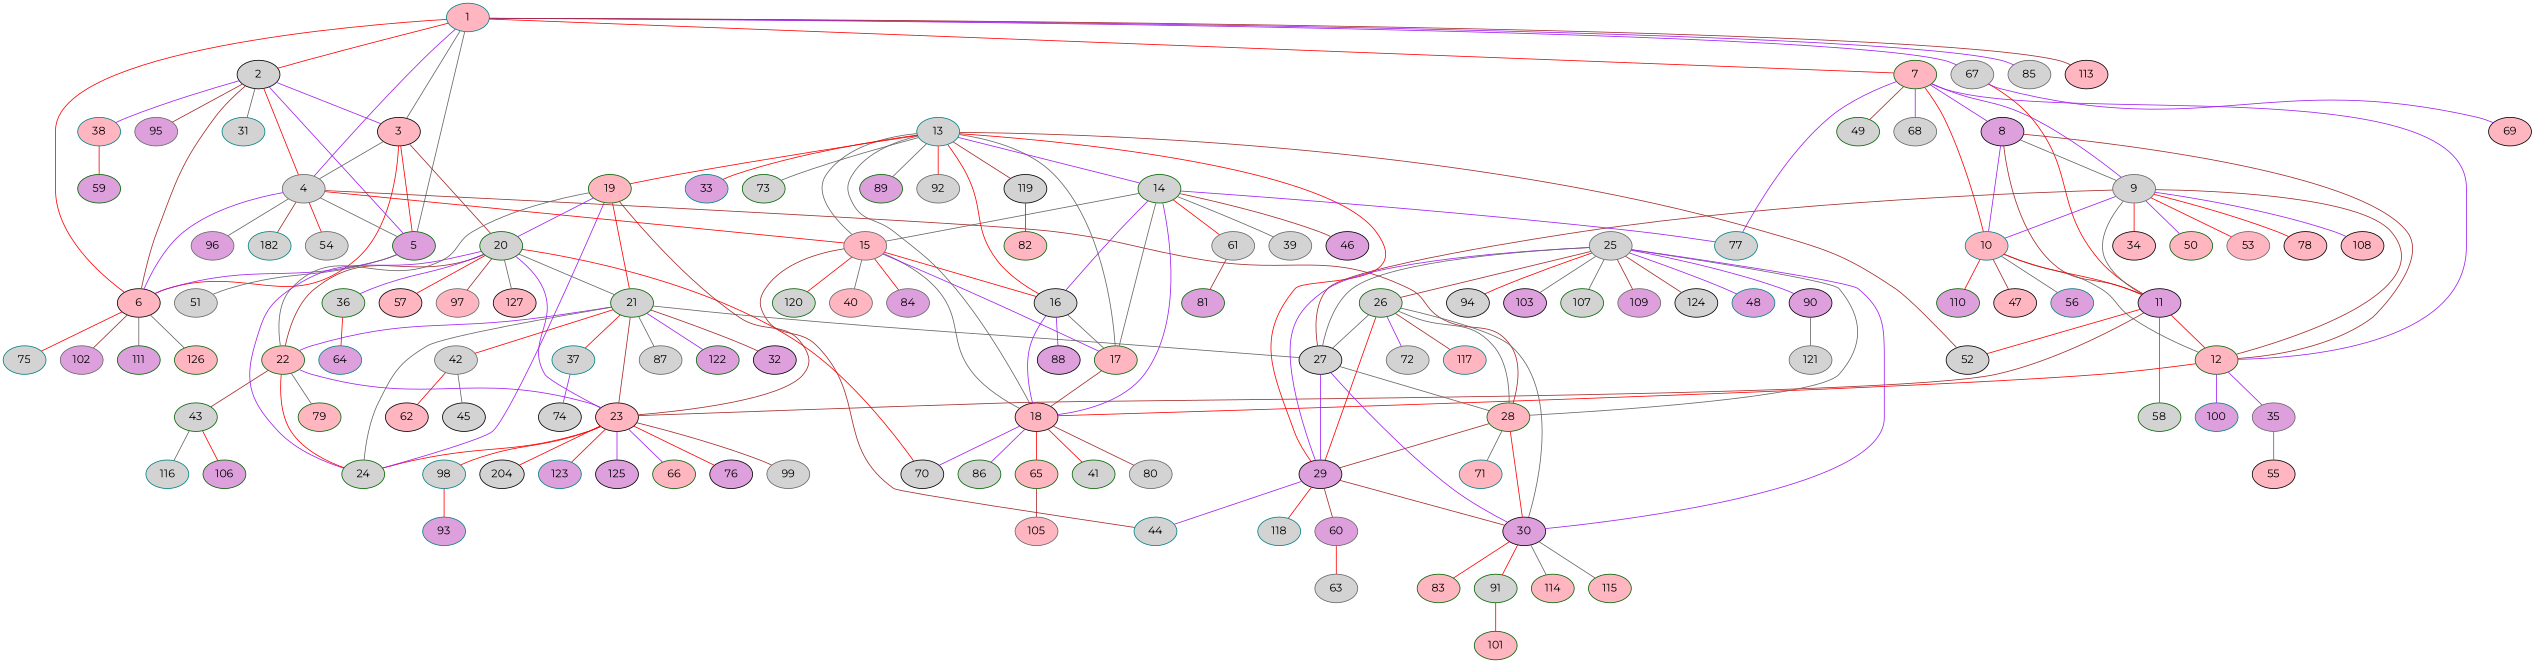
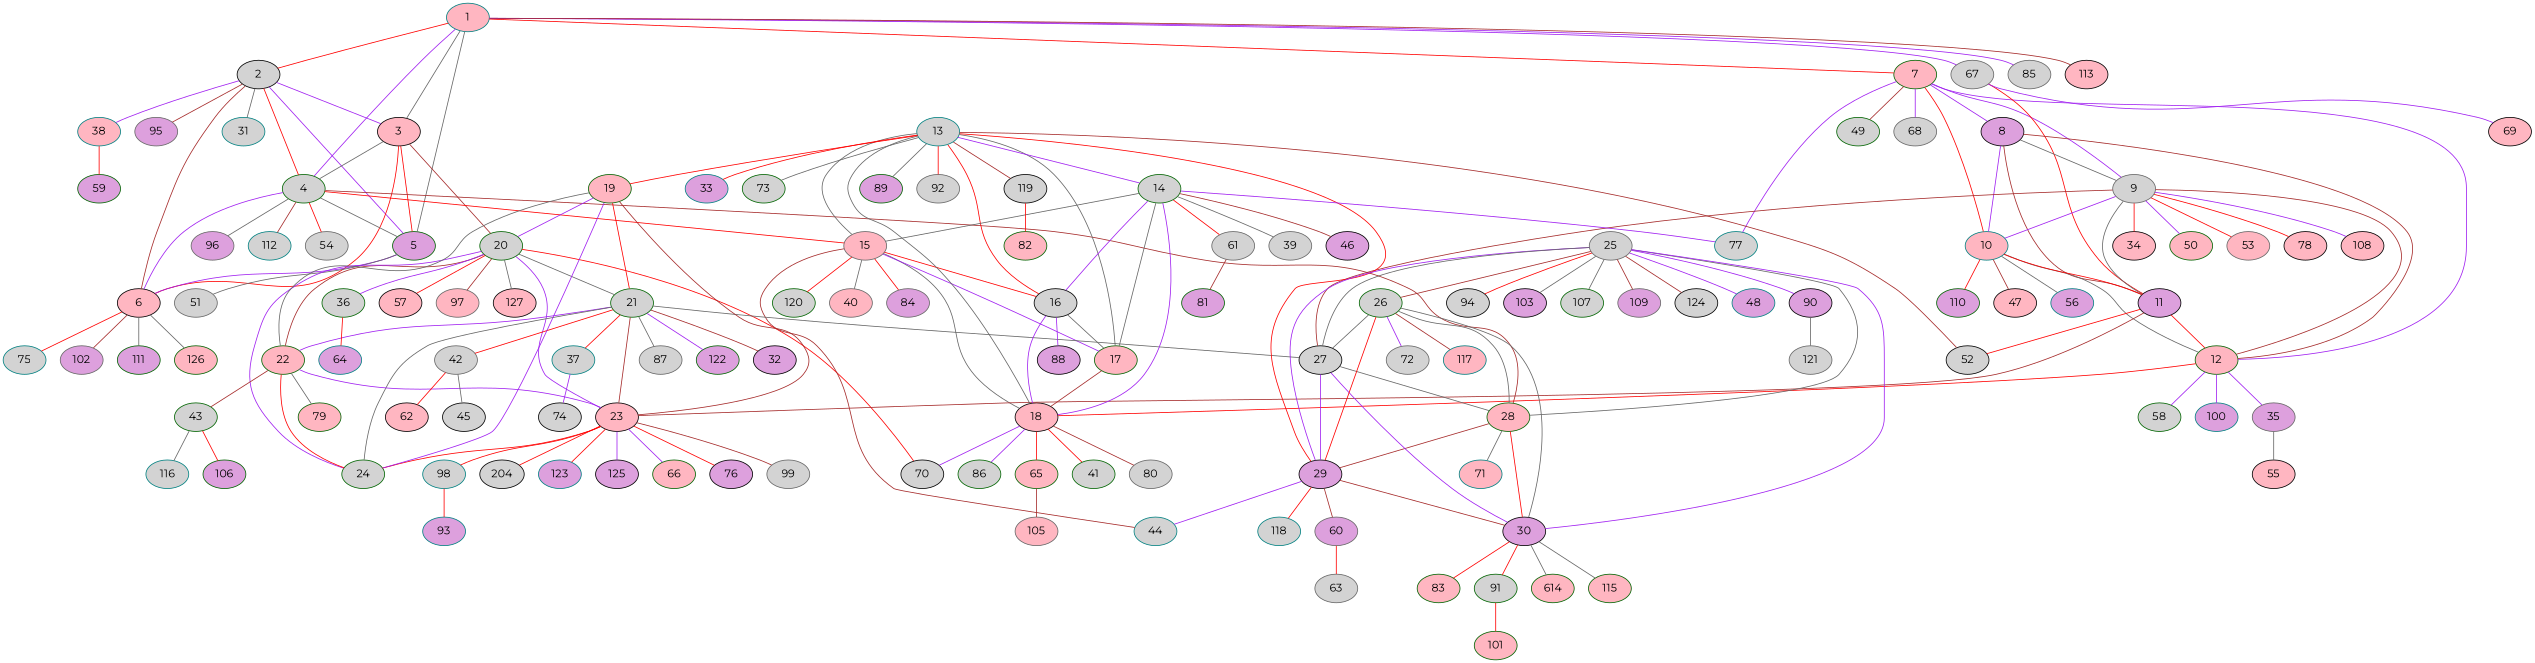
(146, 65) -> none
(304, 189) -> (304, 189)
(270, 246) -> (270, 246)
(2159, 360) -> (2188, 389)
(1553, 588) -> (1553, 588)
